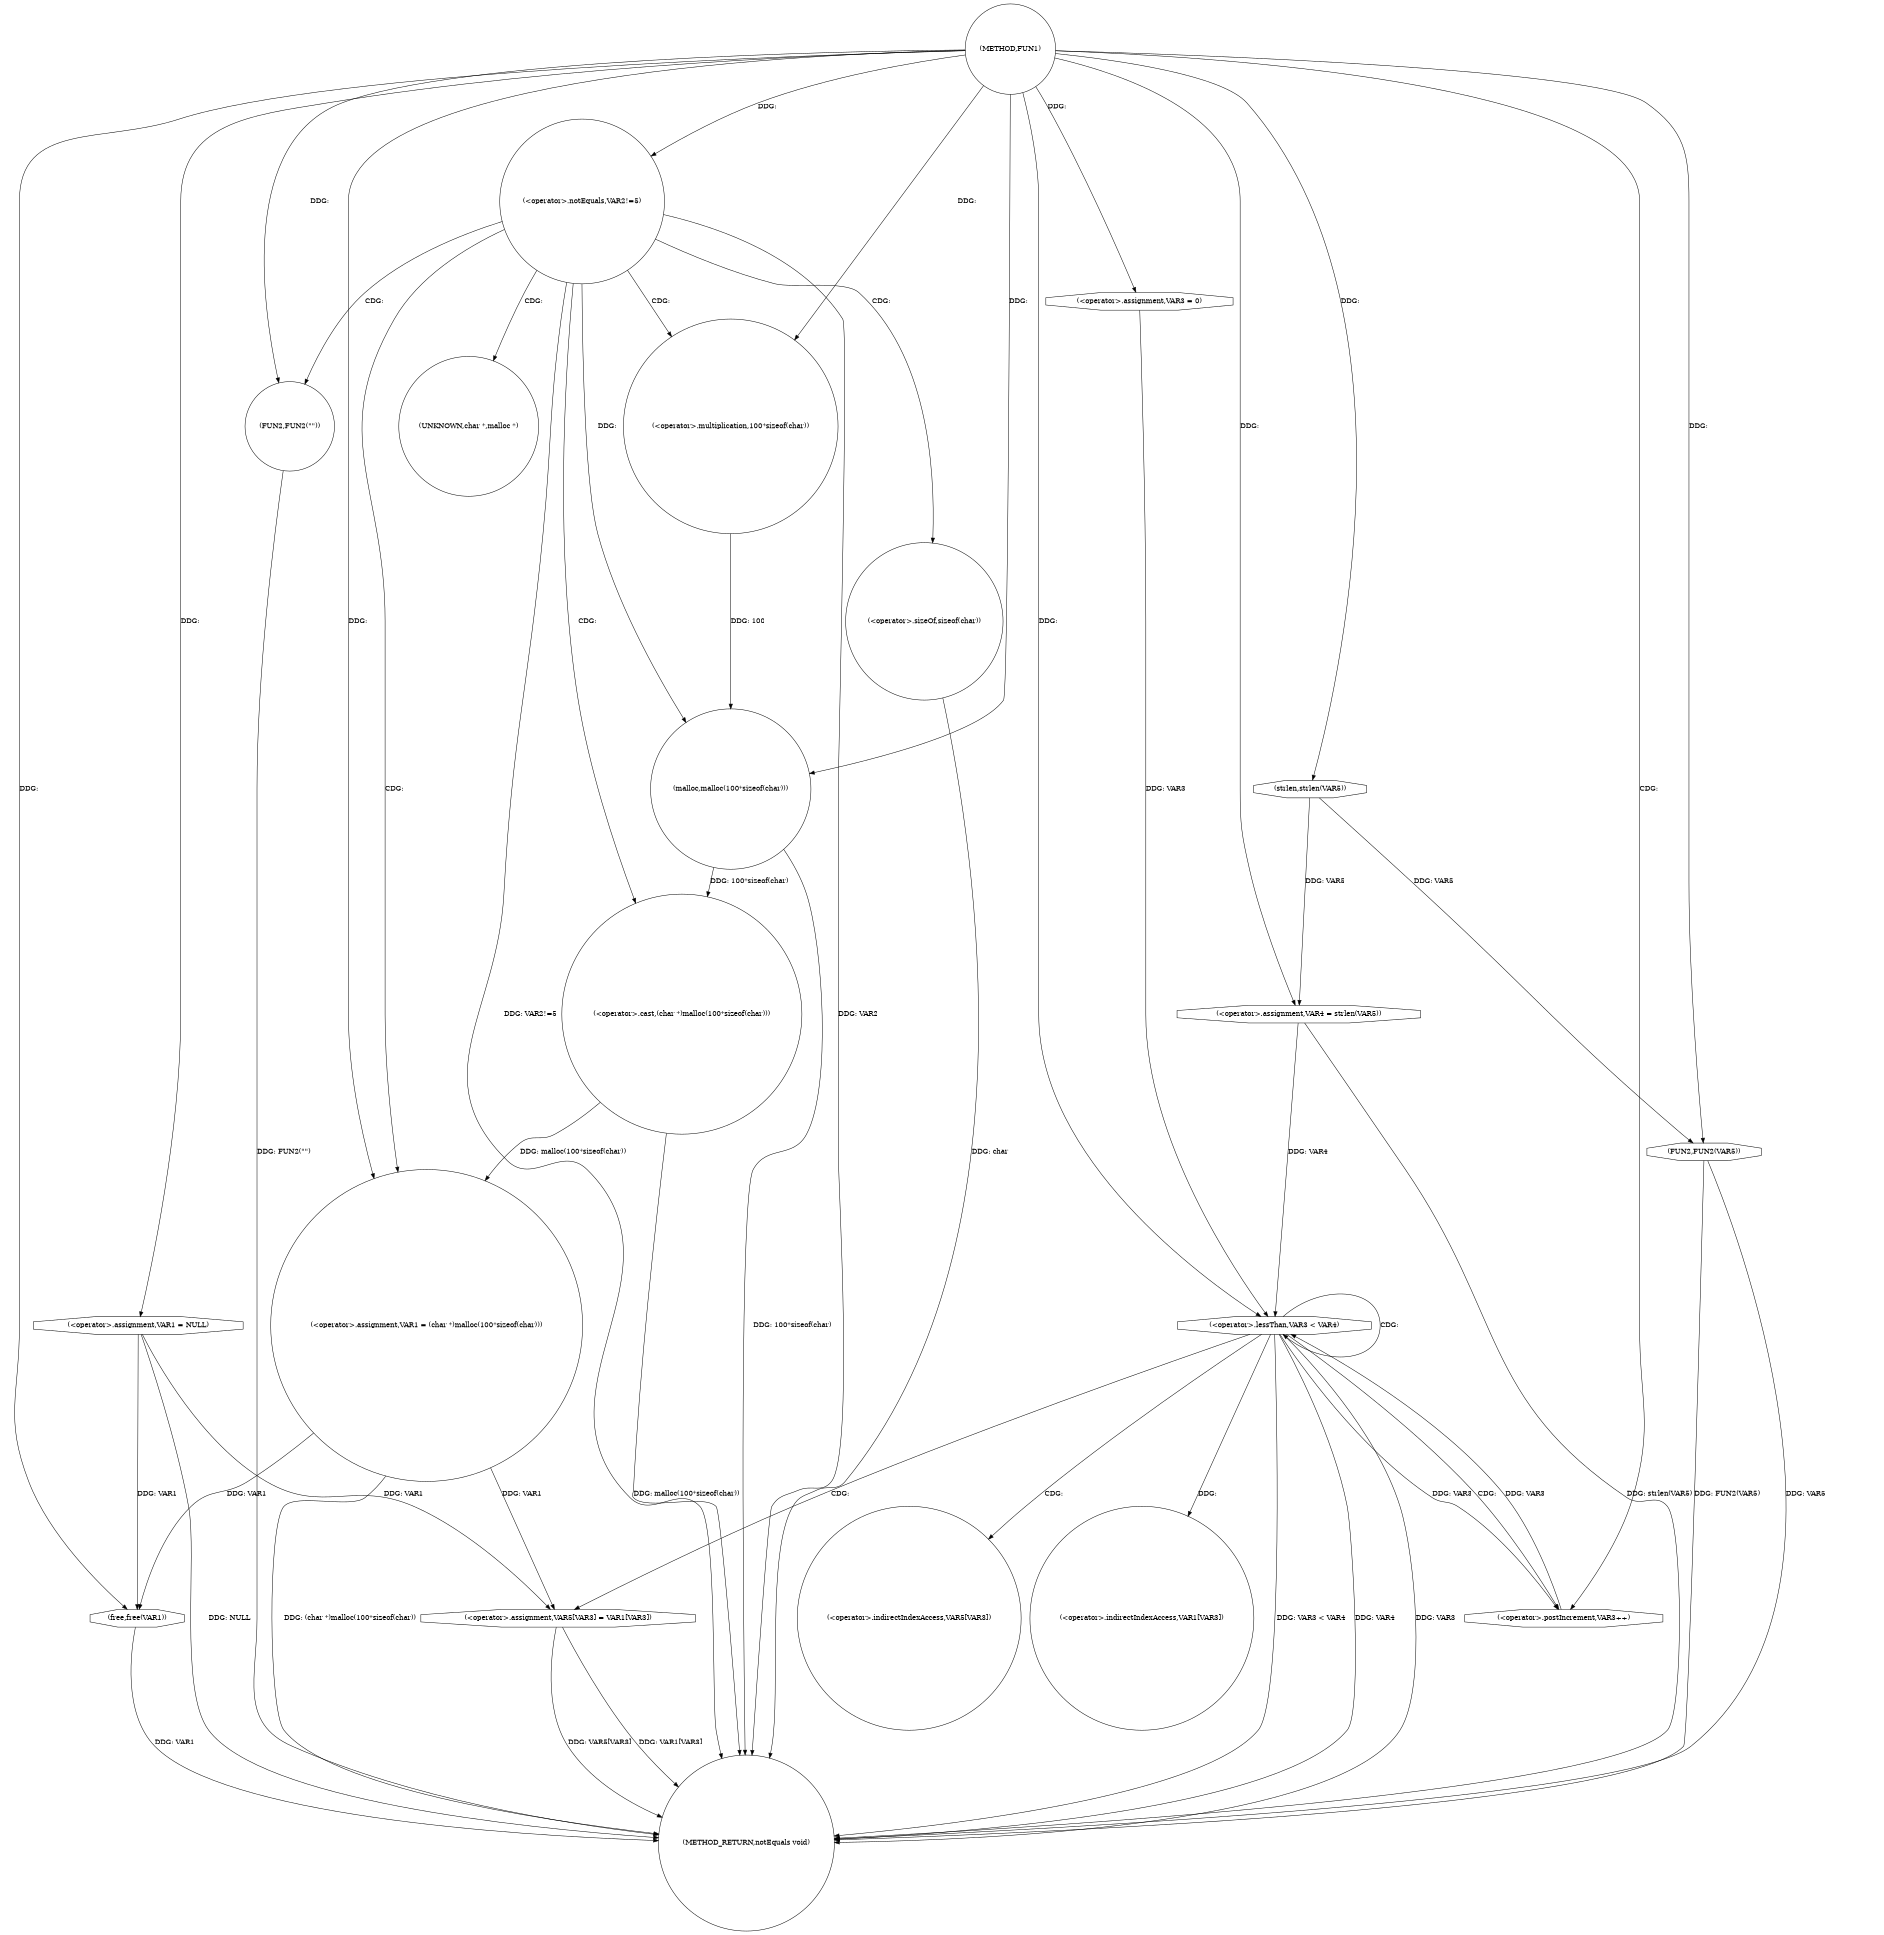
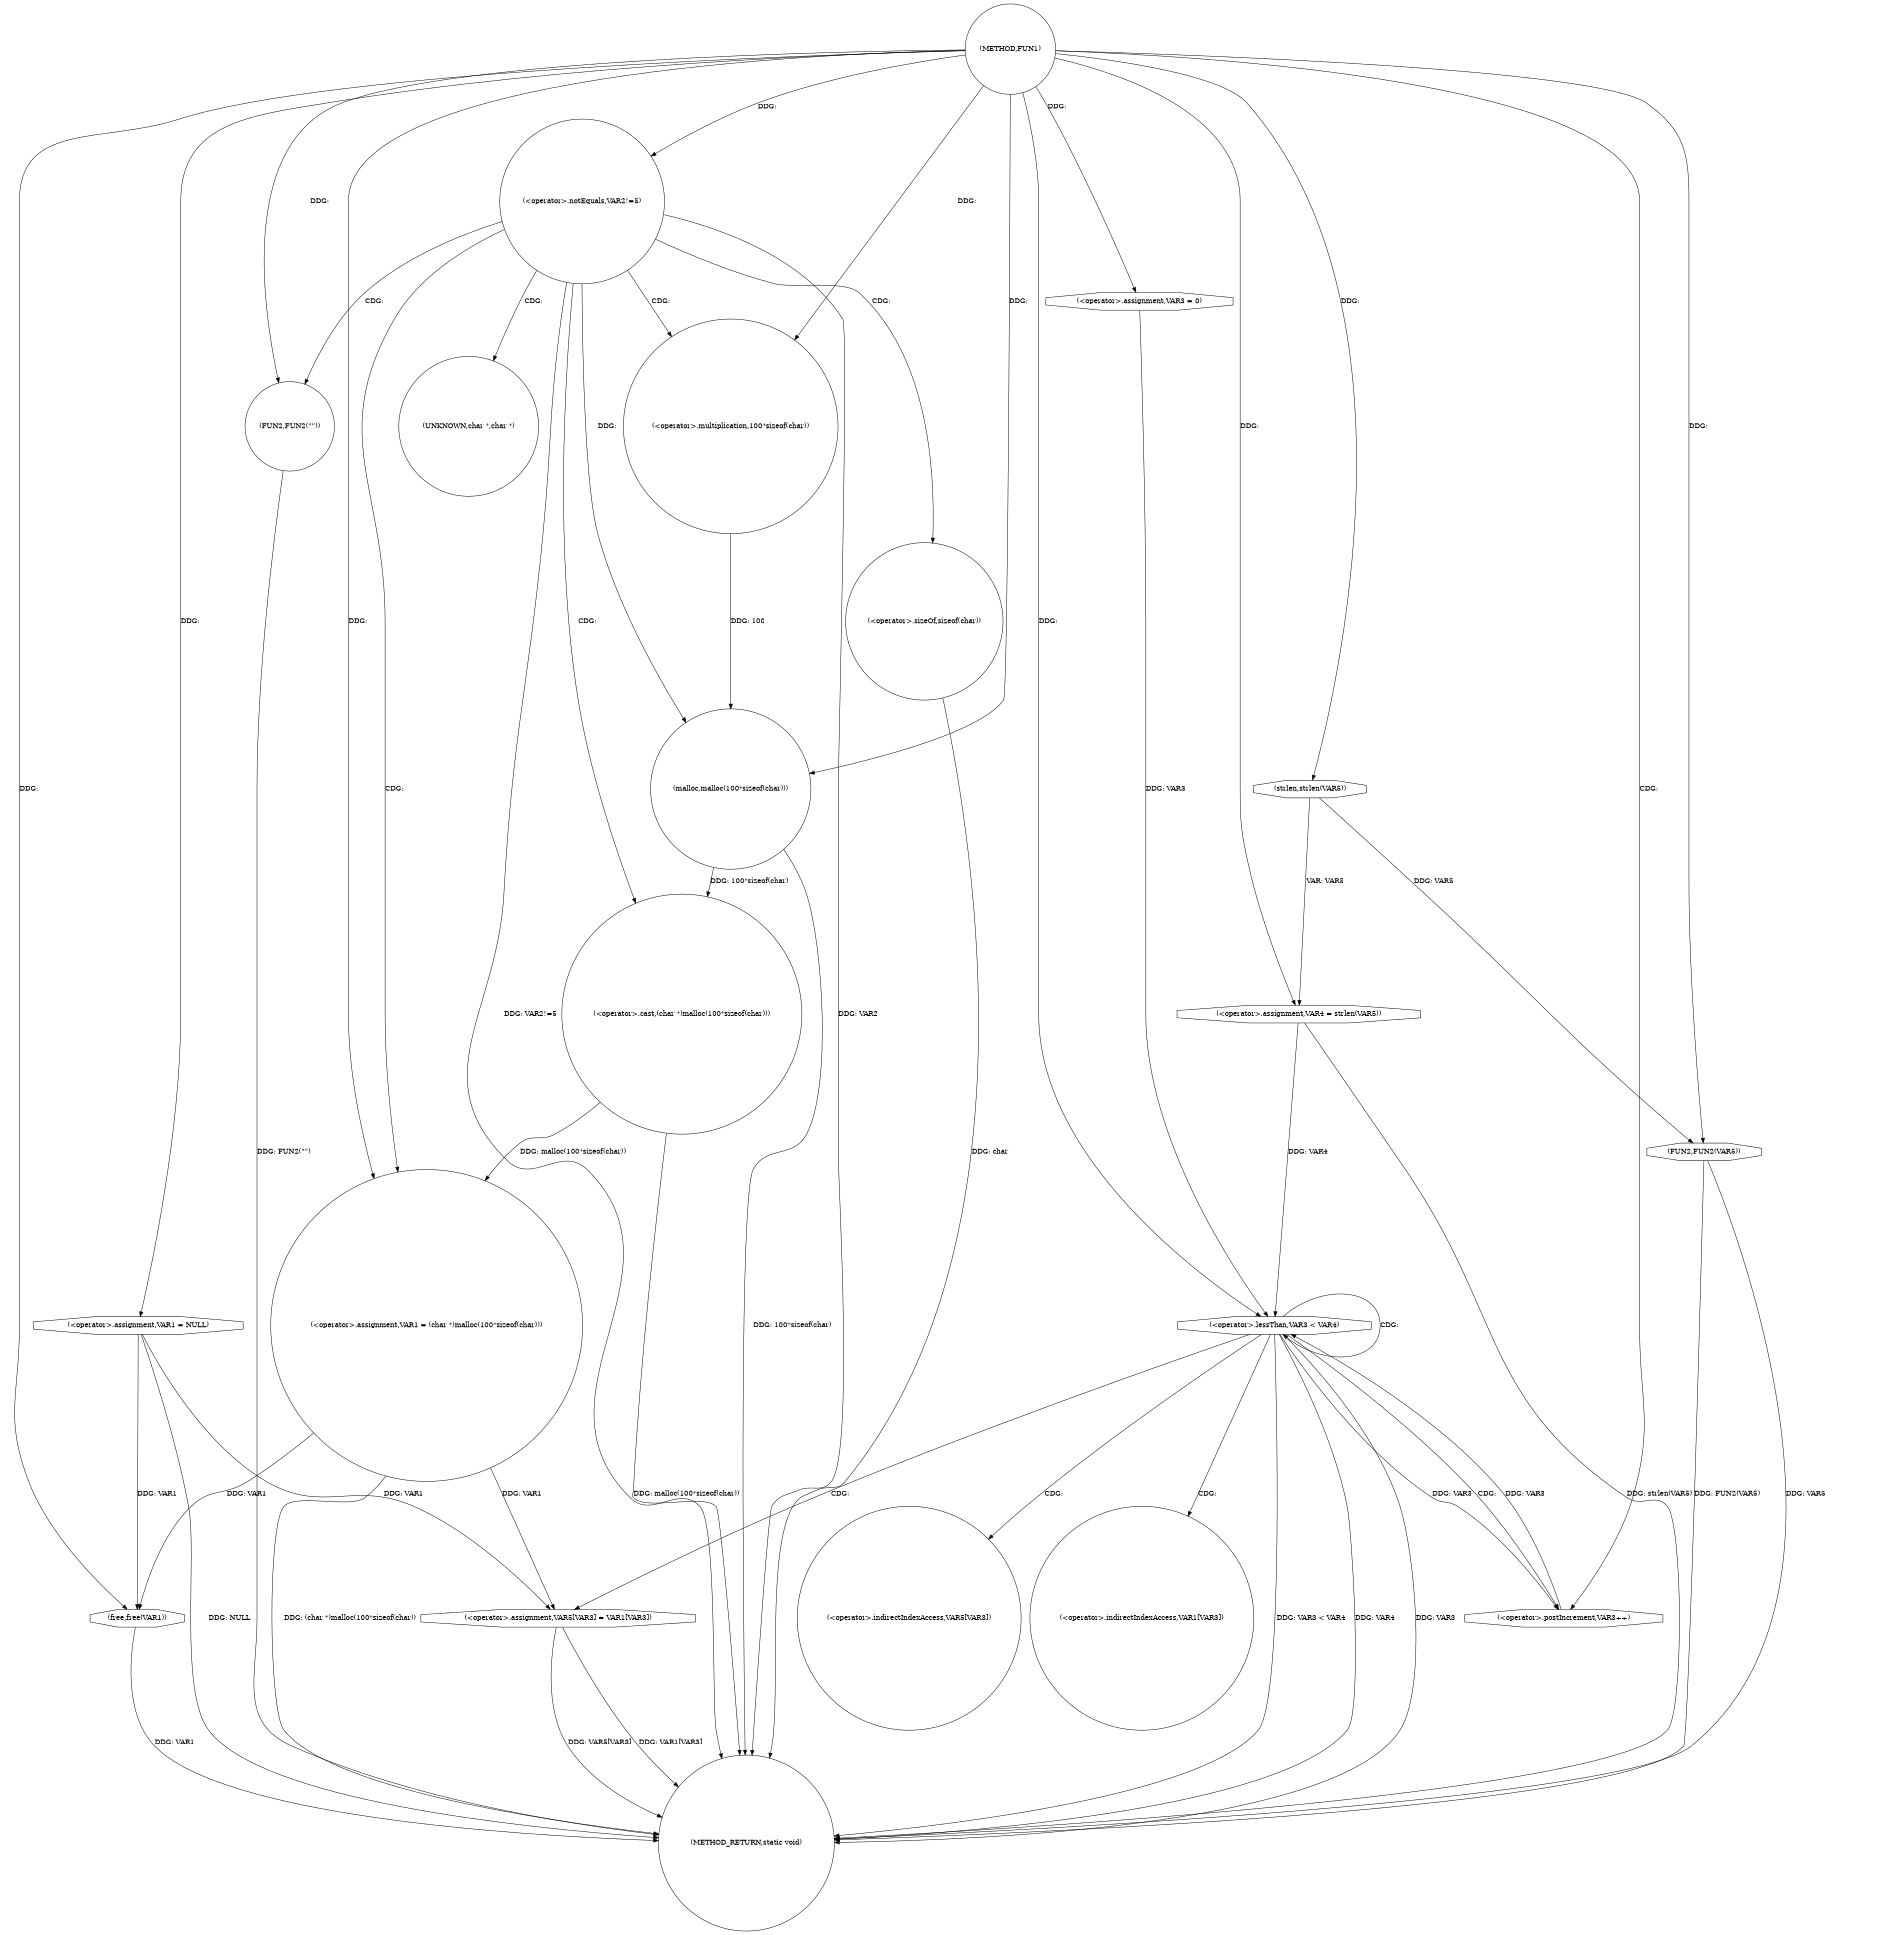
(469, 426) -> (469, 426)
(1325, 882) -> (1325, 882)
(1209, 1494) -> (1209, 1494)
(746, 1843) -> (746, 1843)
